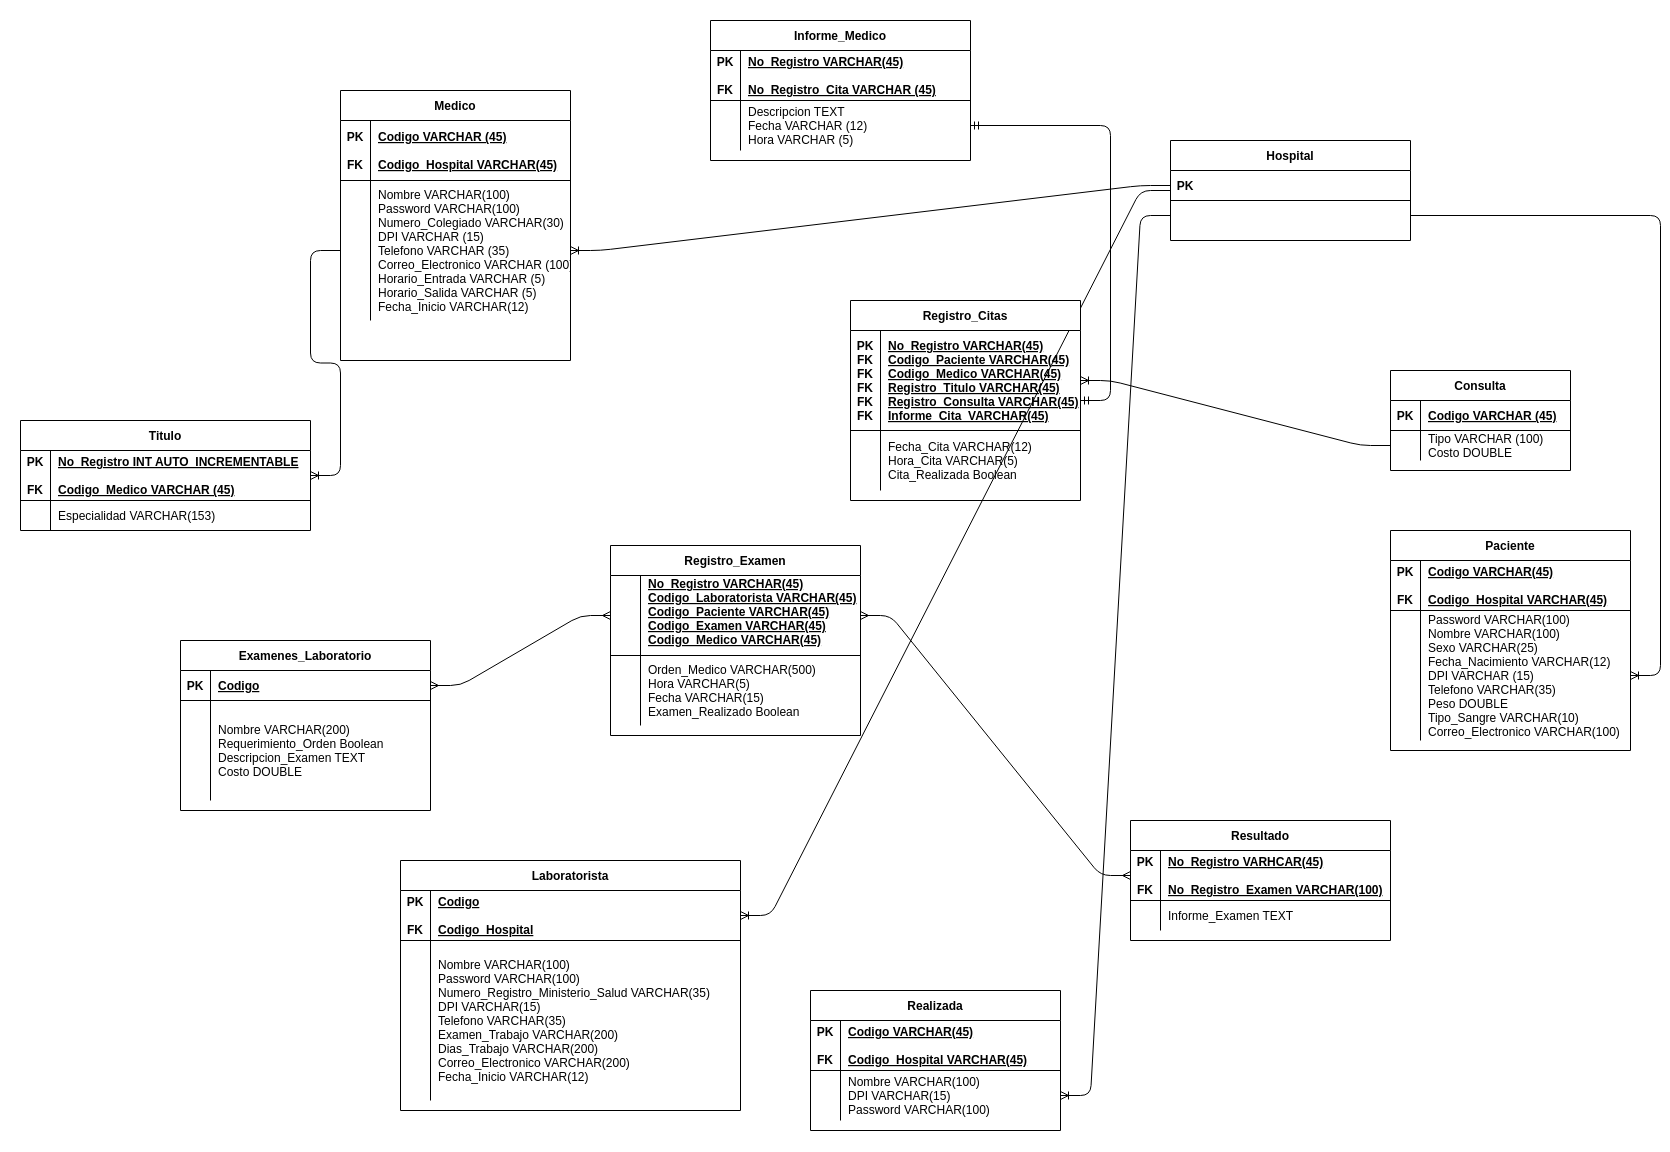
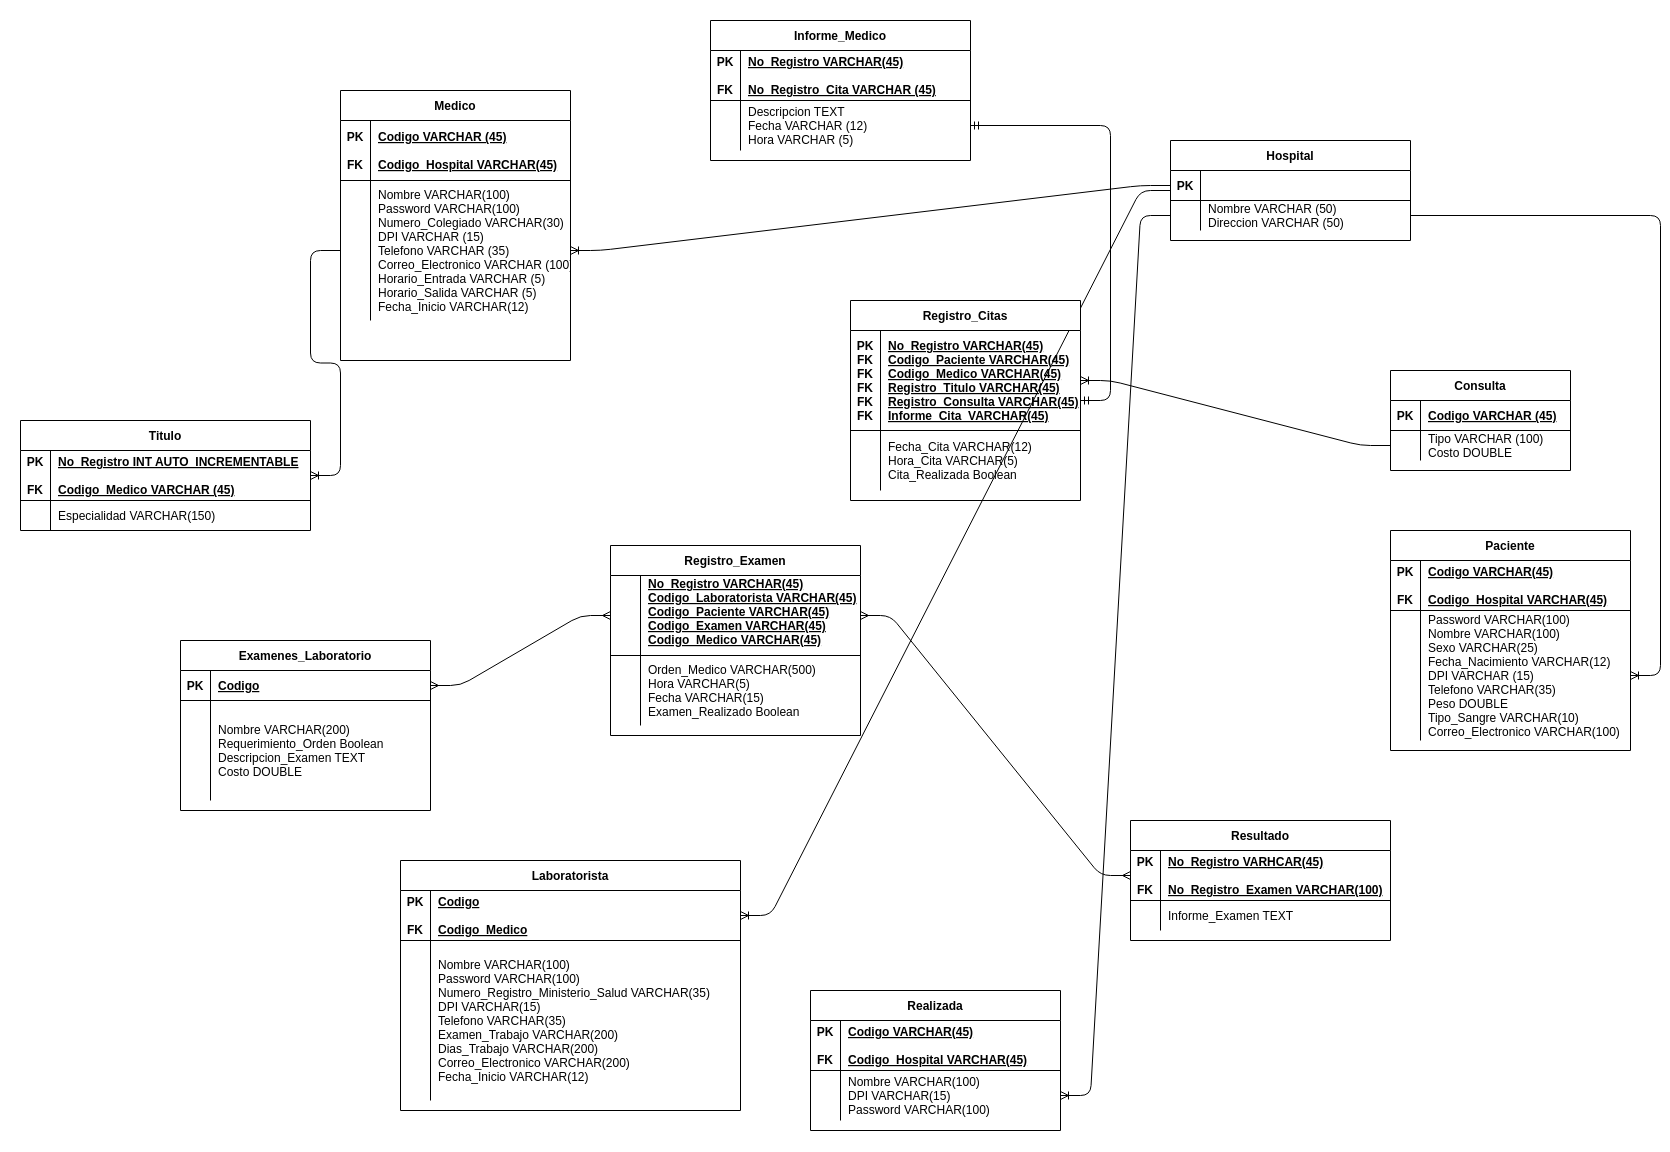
none -> (1306, 216)
(136, 516) -> (136, 516)
(457, 902) -> (457, 902)
